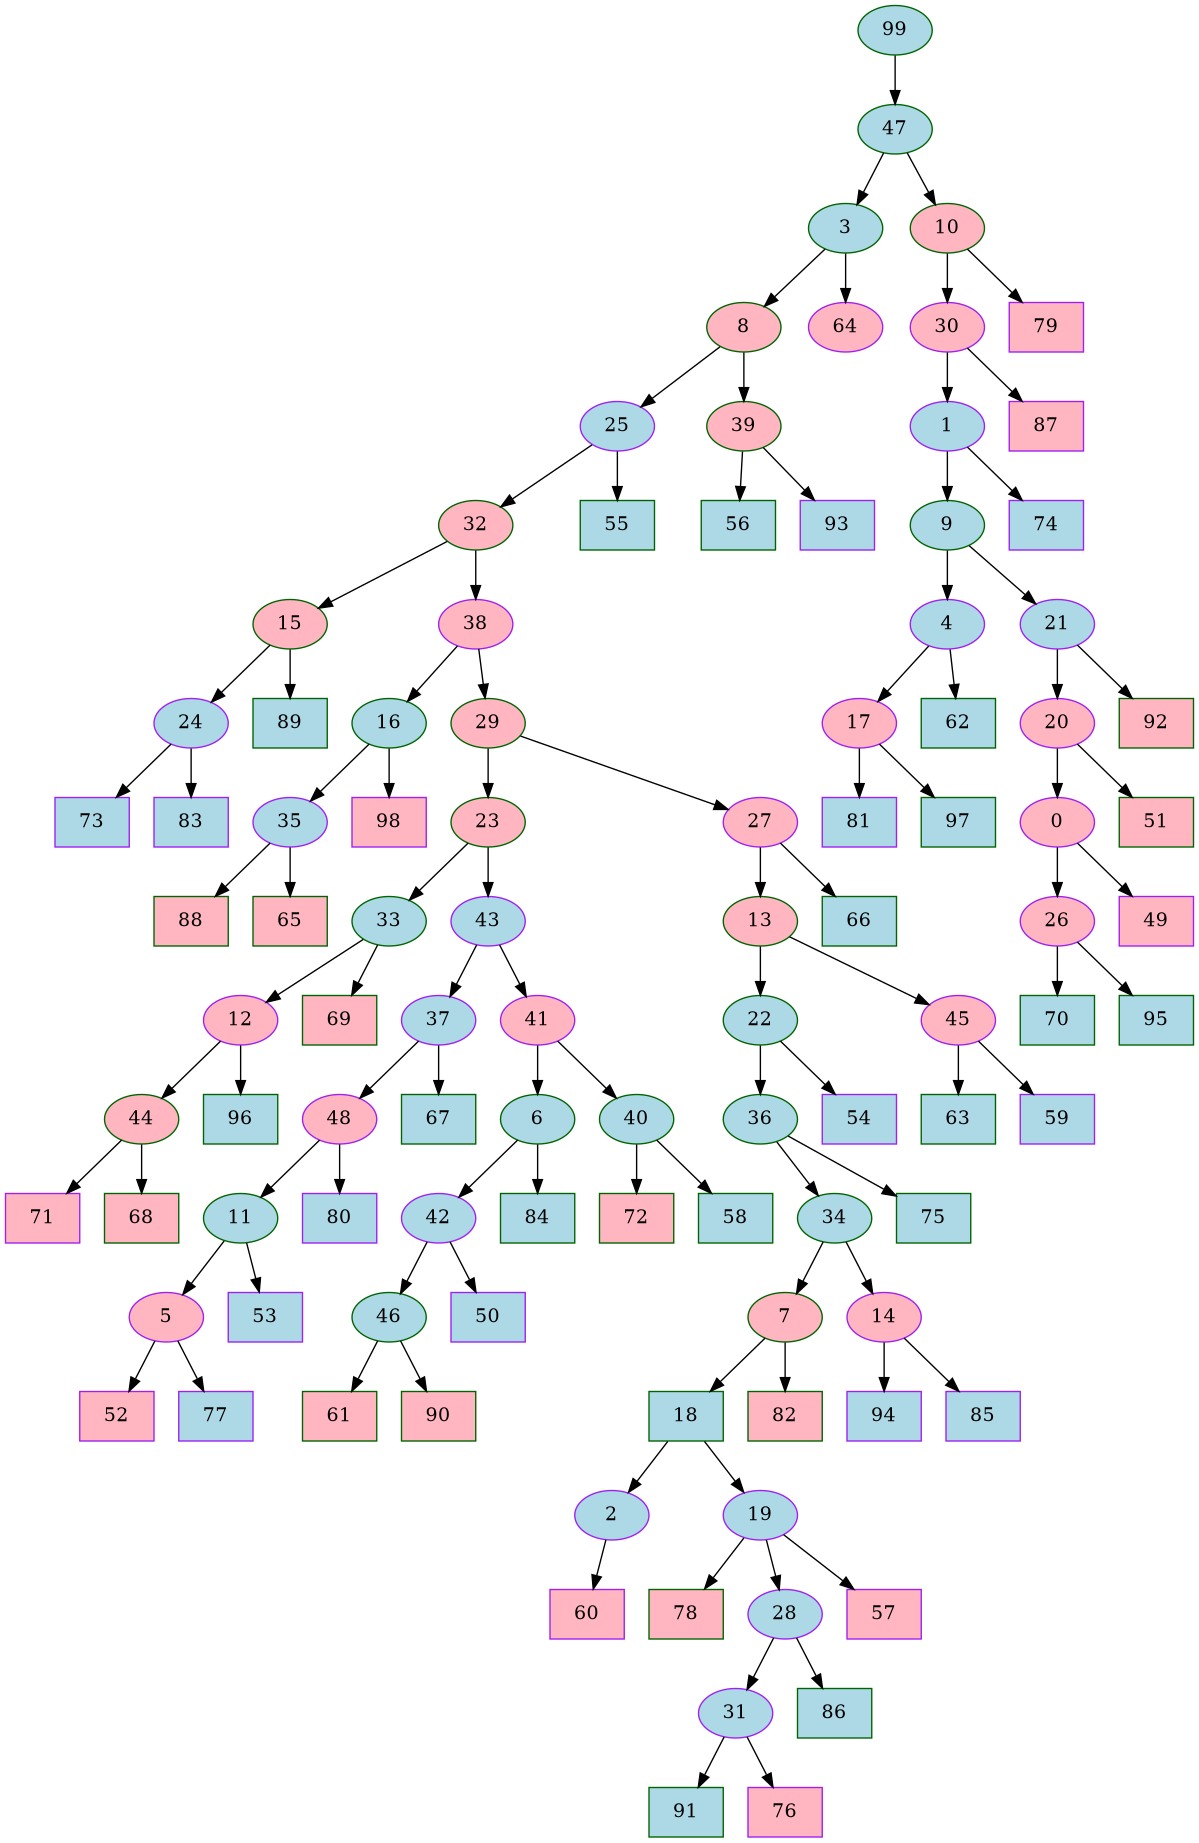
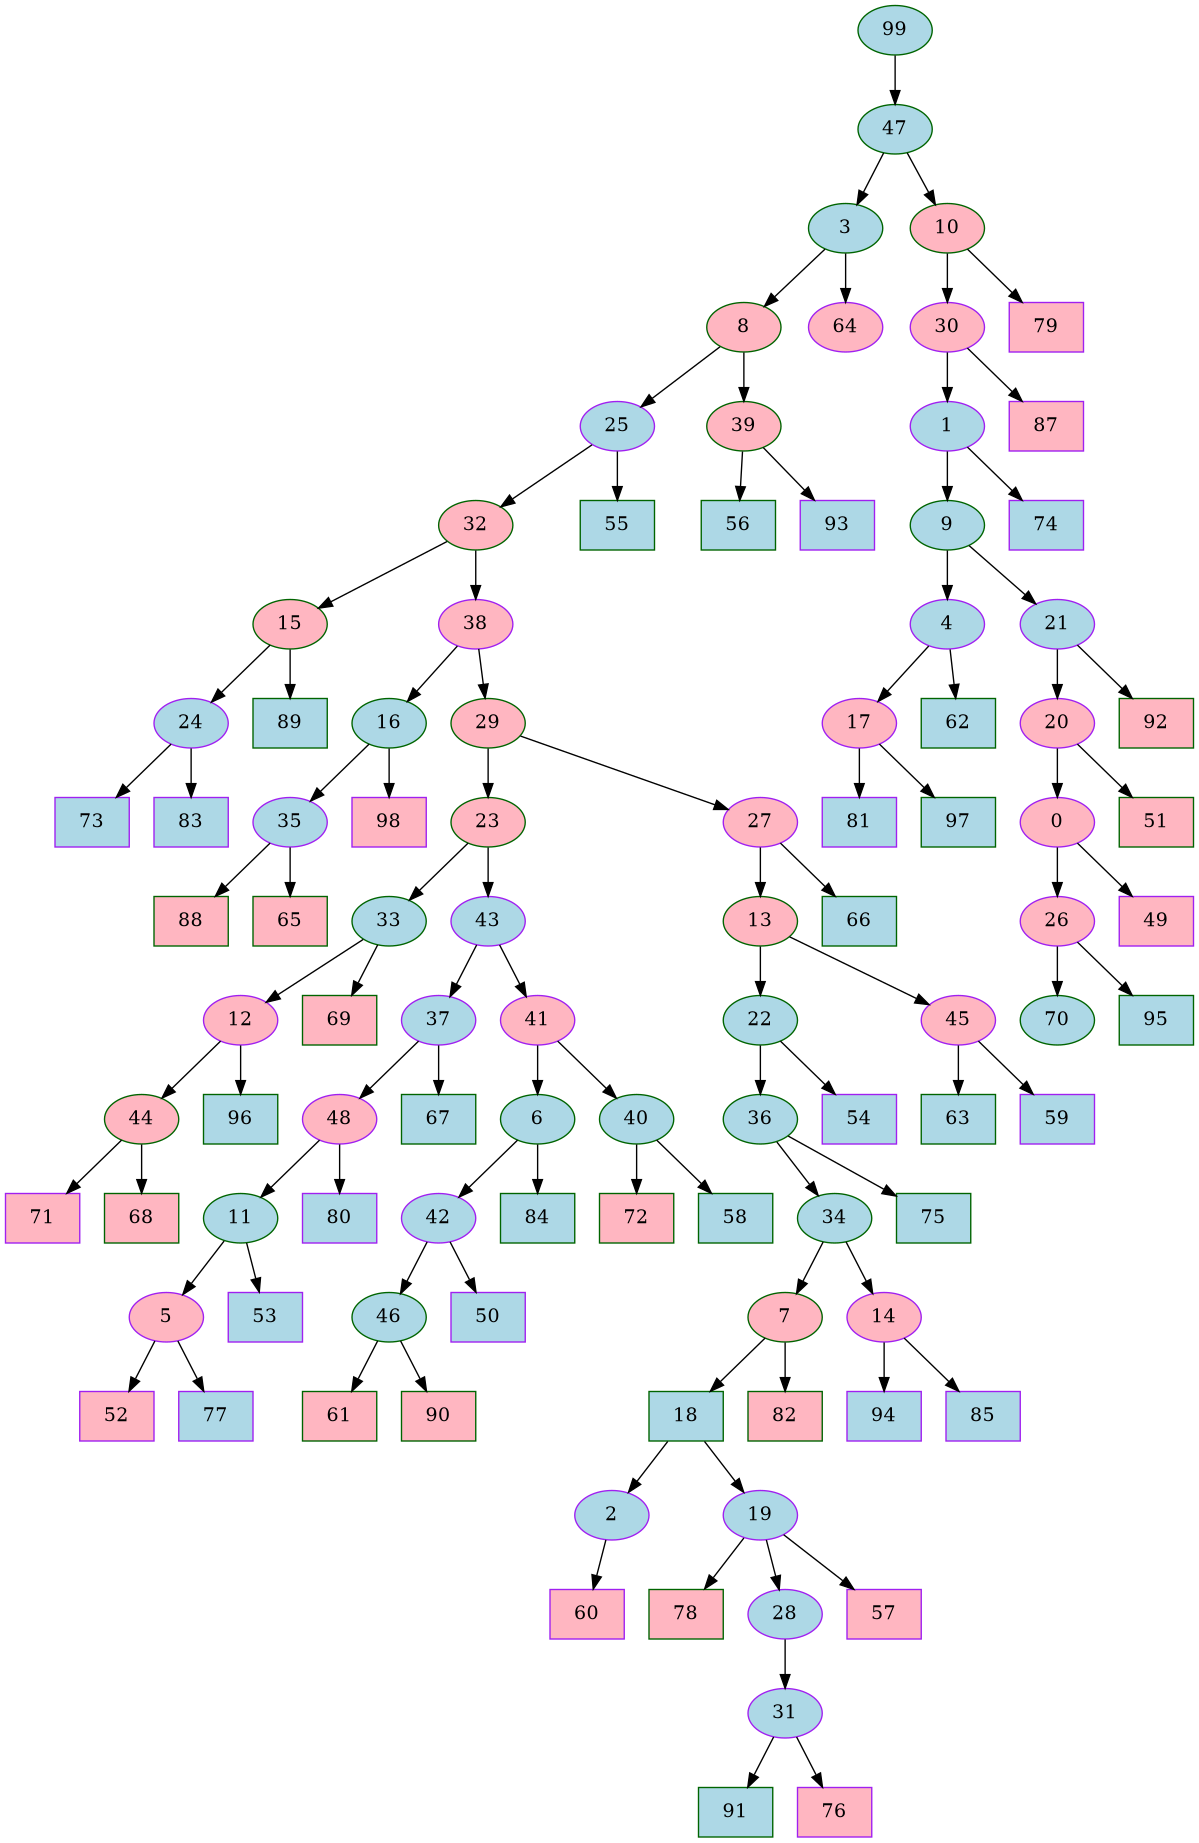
(1057, 1020) -> (1057, 1020)
(835, 1713) -> none
